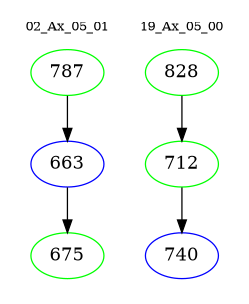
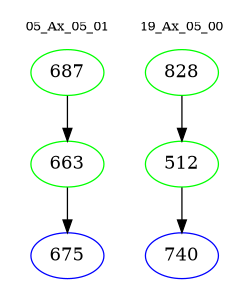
(67, 27) -> (67, 27)
(67, 73) -> (67, 73)
(67, 164) -> (67, 164)
(182, 164) -> (182, 164)
(67, 256) -> (67, 256)
